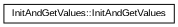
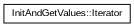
(89, 14) -> (67, 14)
